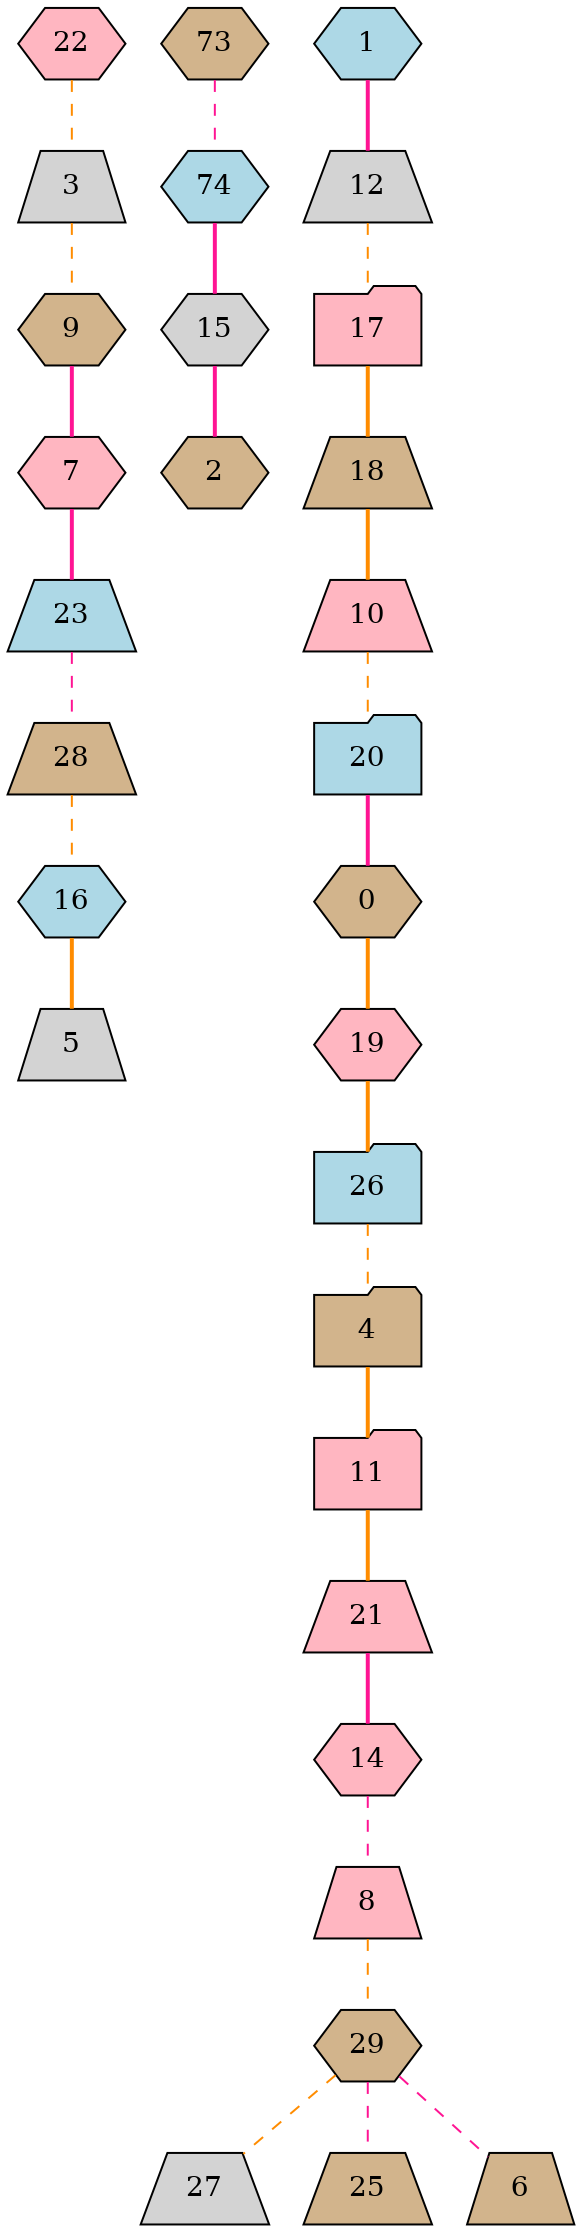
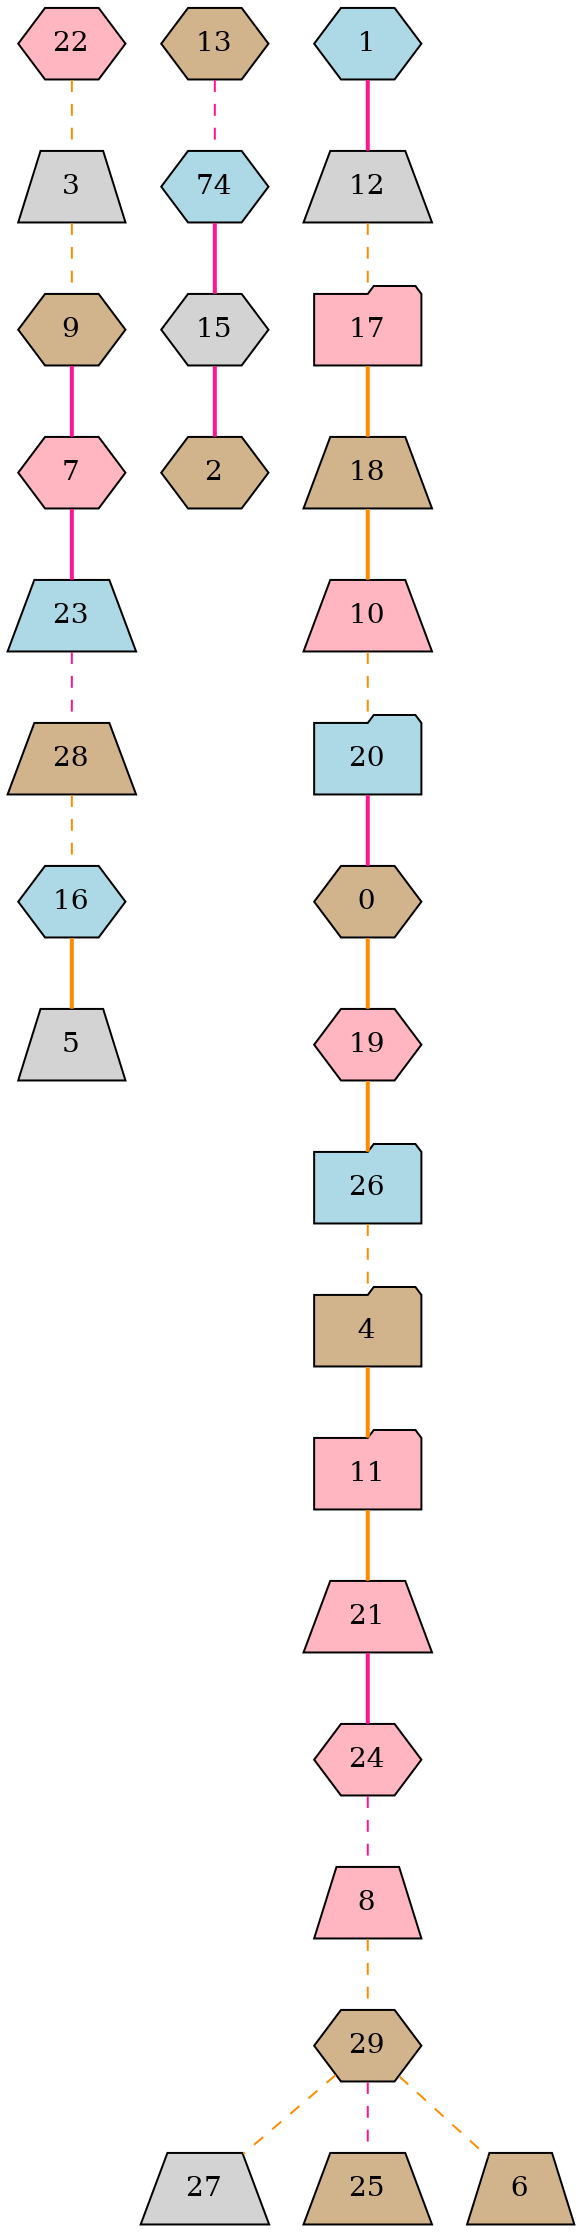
(215, 44) -> (215, 44)
(368, 1760) -> (368, 1760)
(444, 2117) -> (444, 2117)
